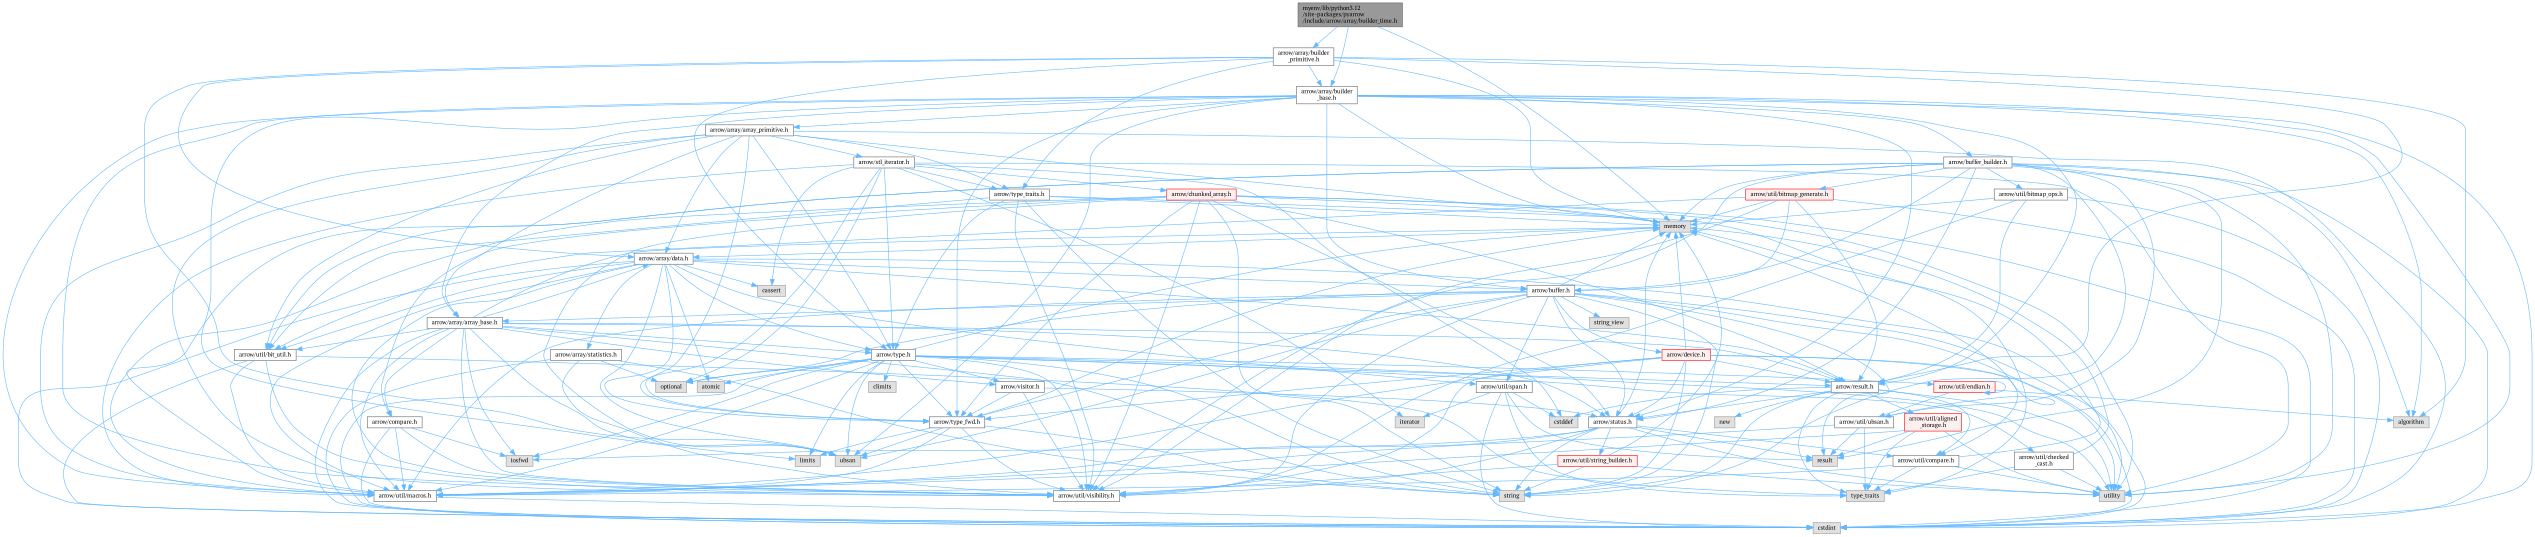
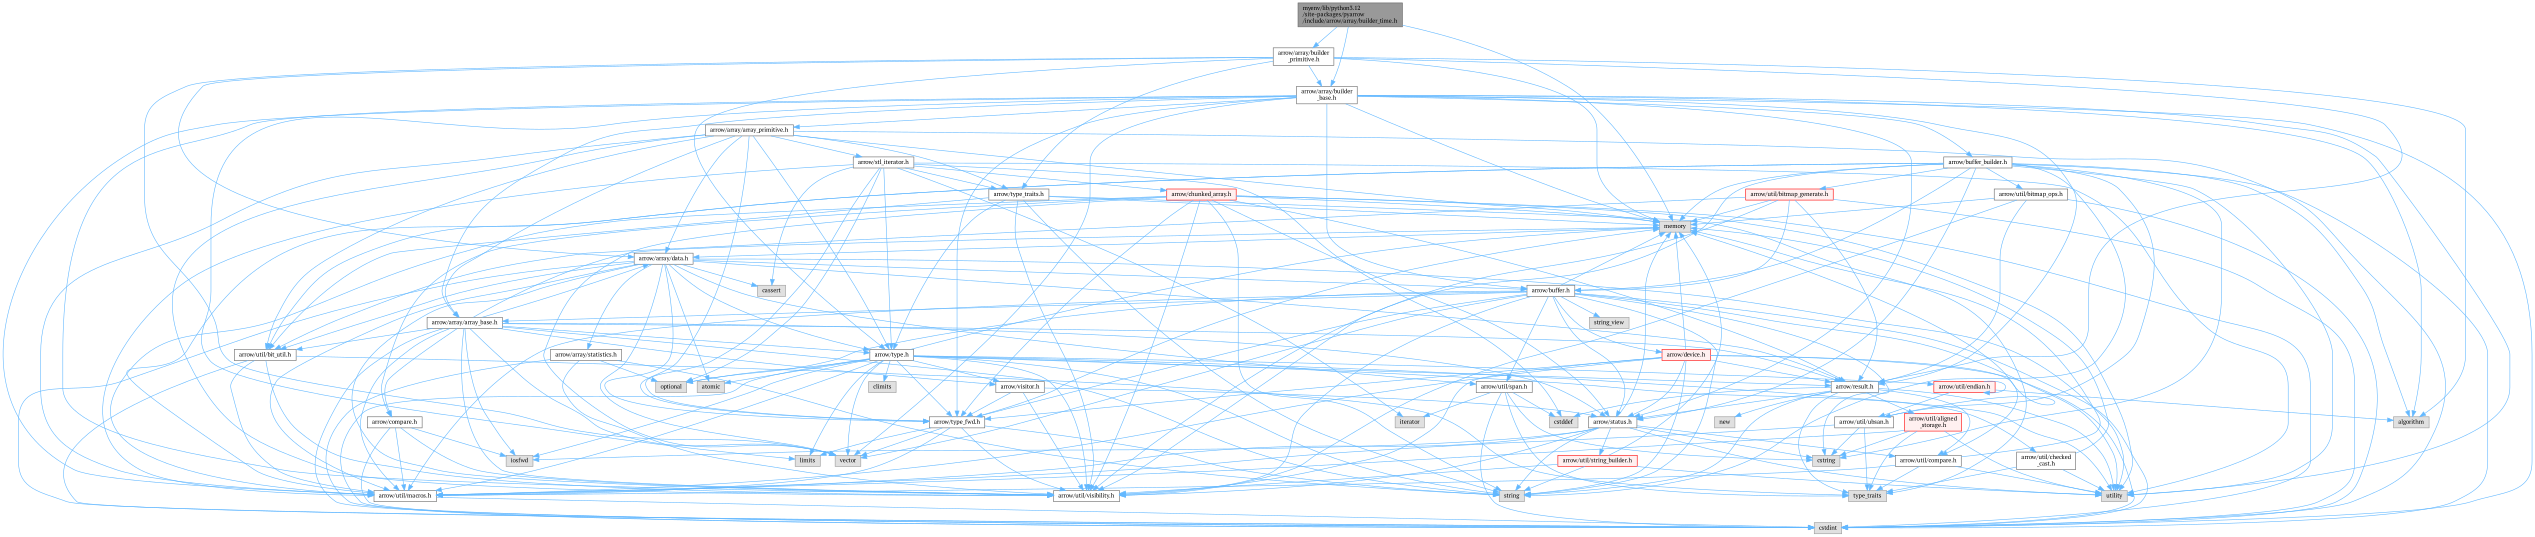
(848, 461) -> (848, 461)
(1825, 461) -> (1826, 461)
